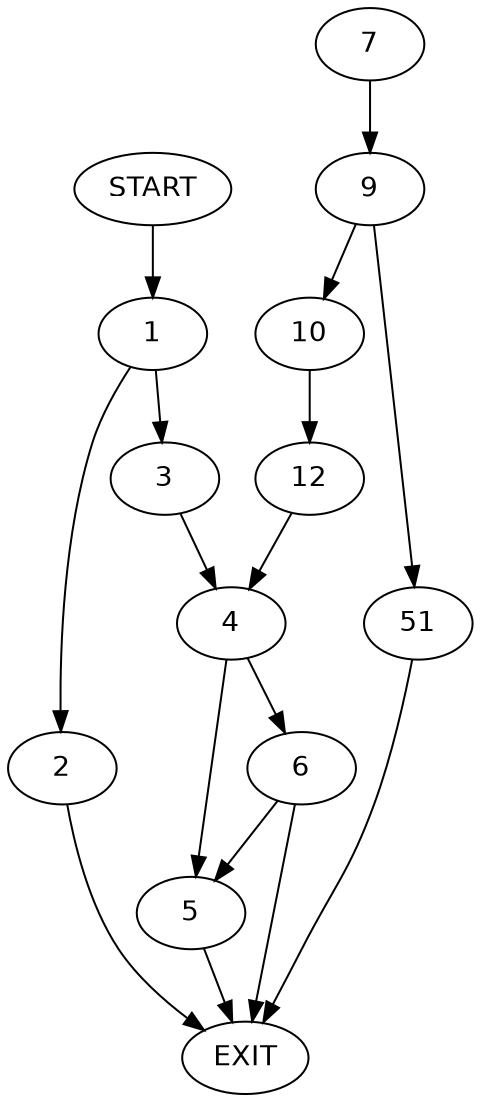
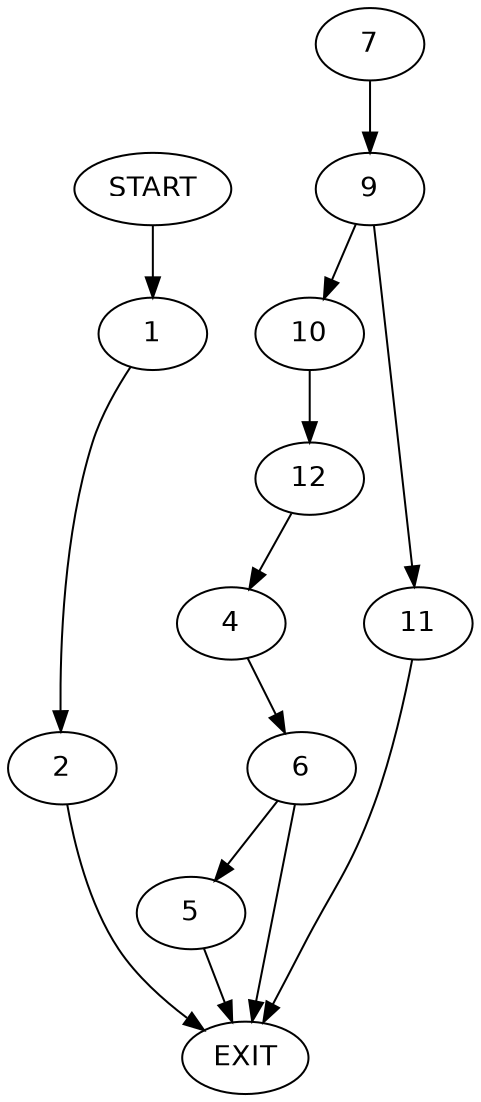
(165, 479) -> none
(418, 623) -> (418, 623)
(213, 758) -> none
